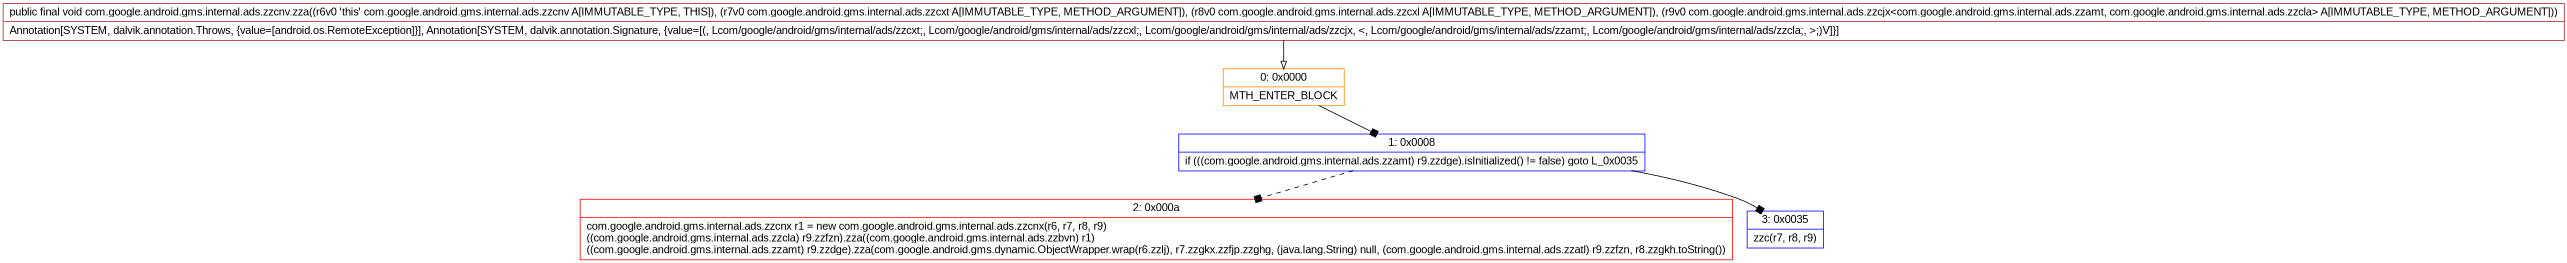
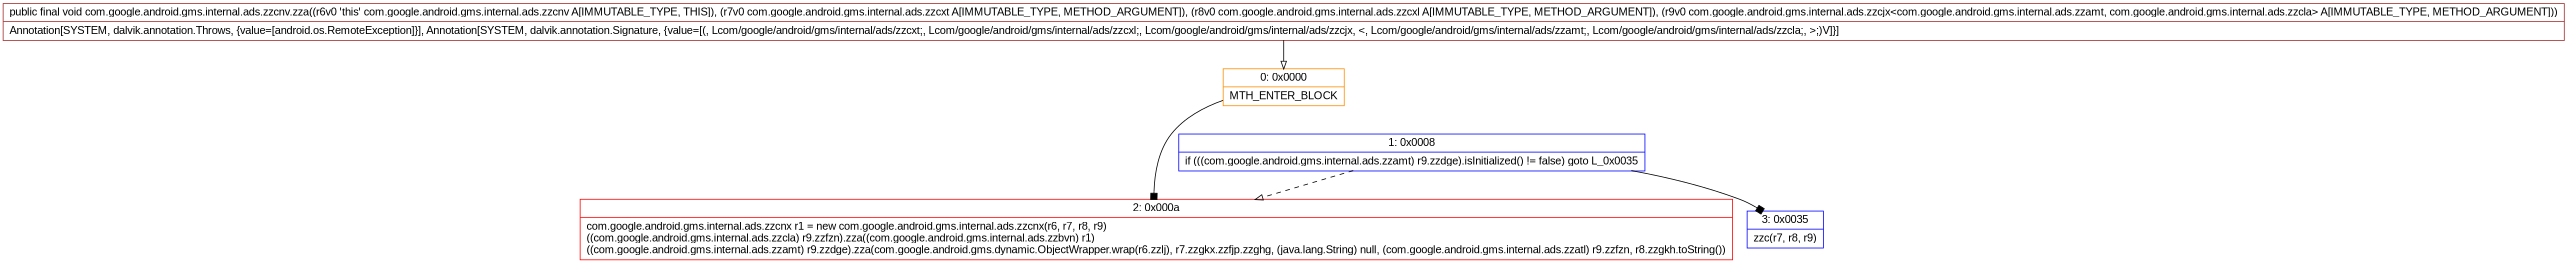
(1344, 118) -> (1172, 133)
(1308, 184) -> (1308, 184)
